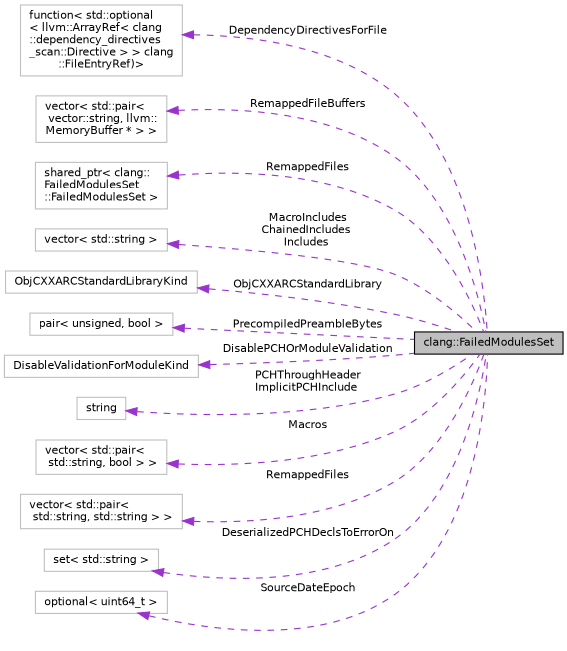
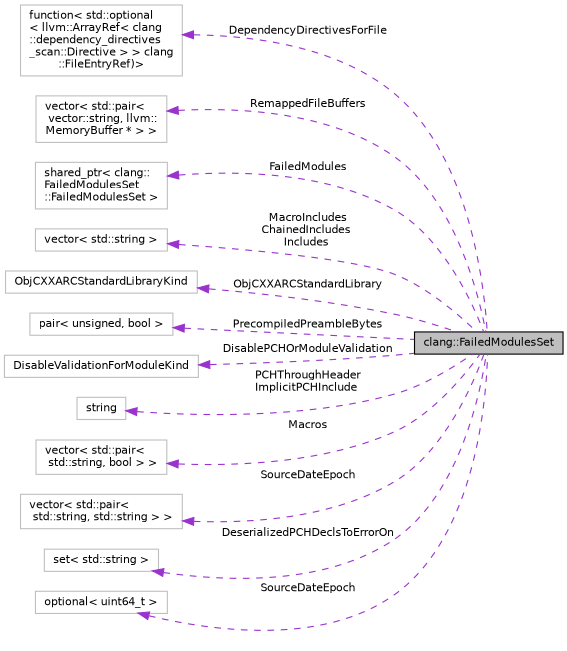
(306, 167) -> (306, 167)
(306, 475) -> (306, 475)
